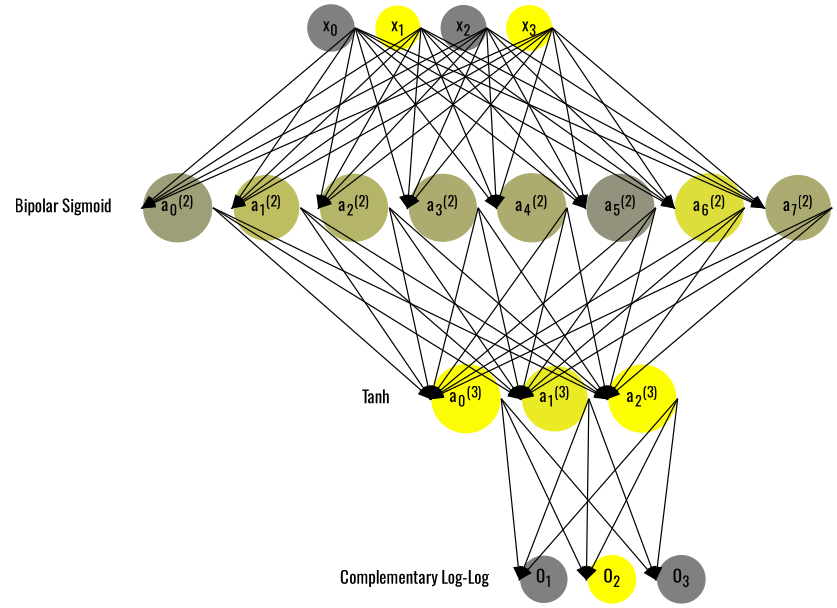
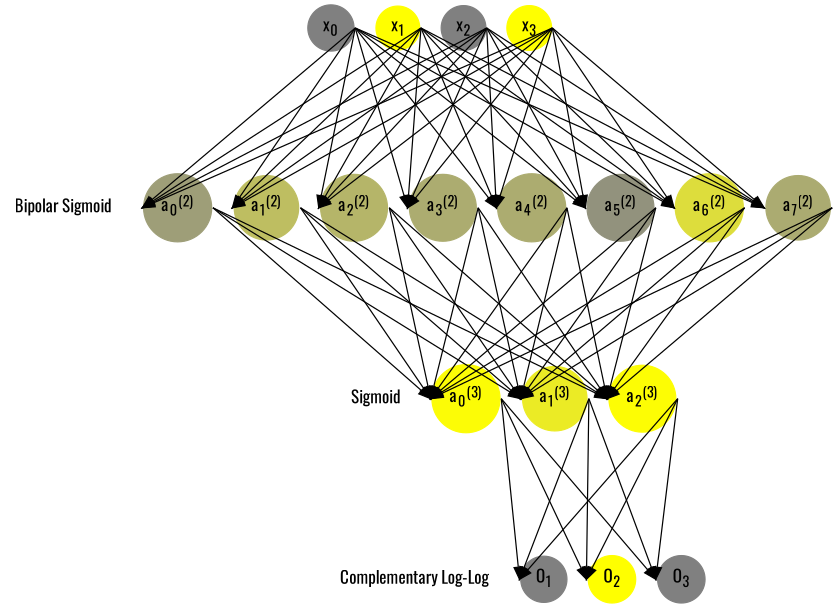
(376, 399) -> (376, 399)
